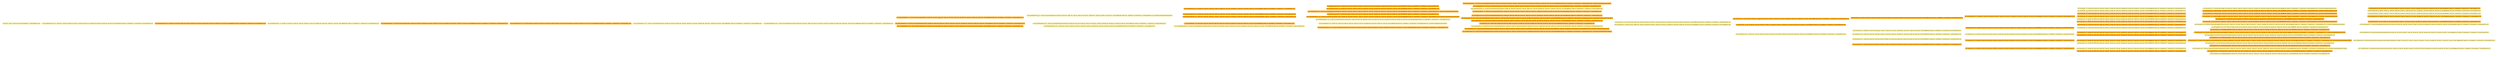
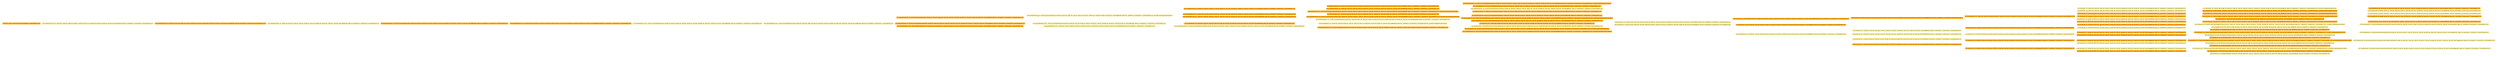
(21, 23) -> (21, 23)
